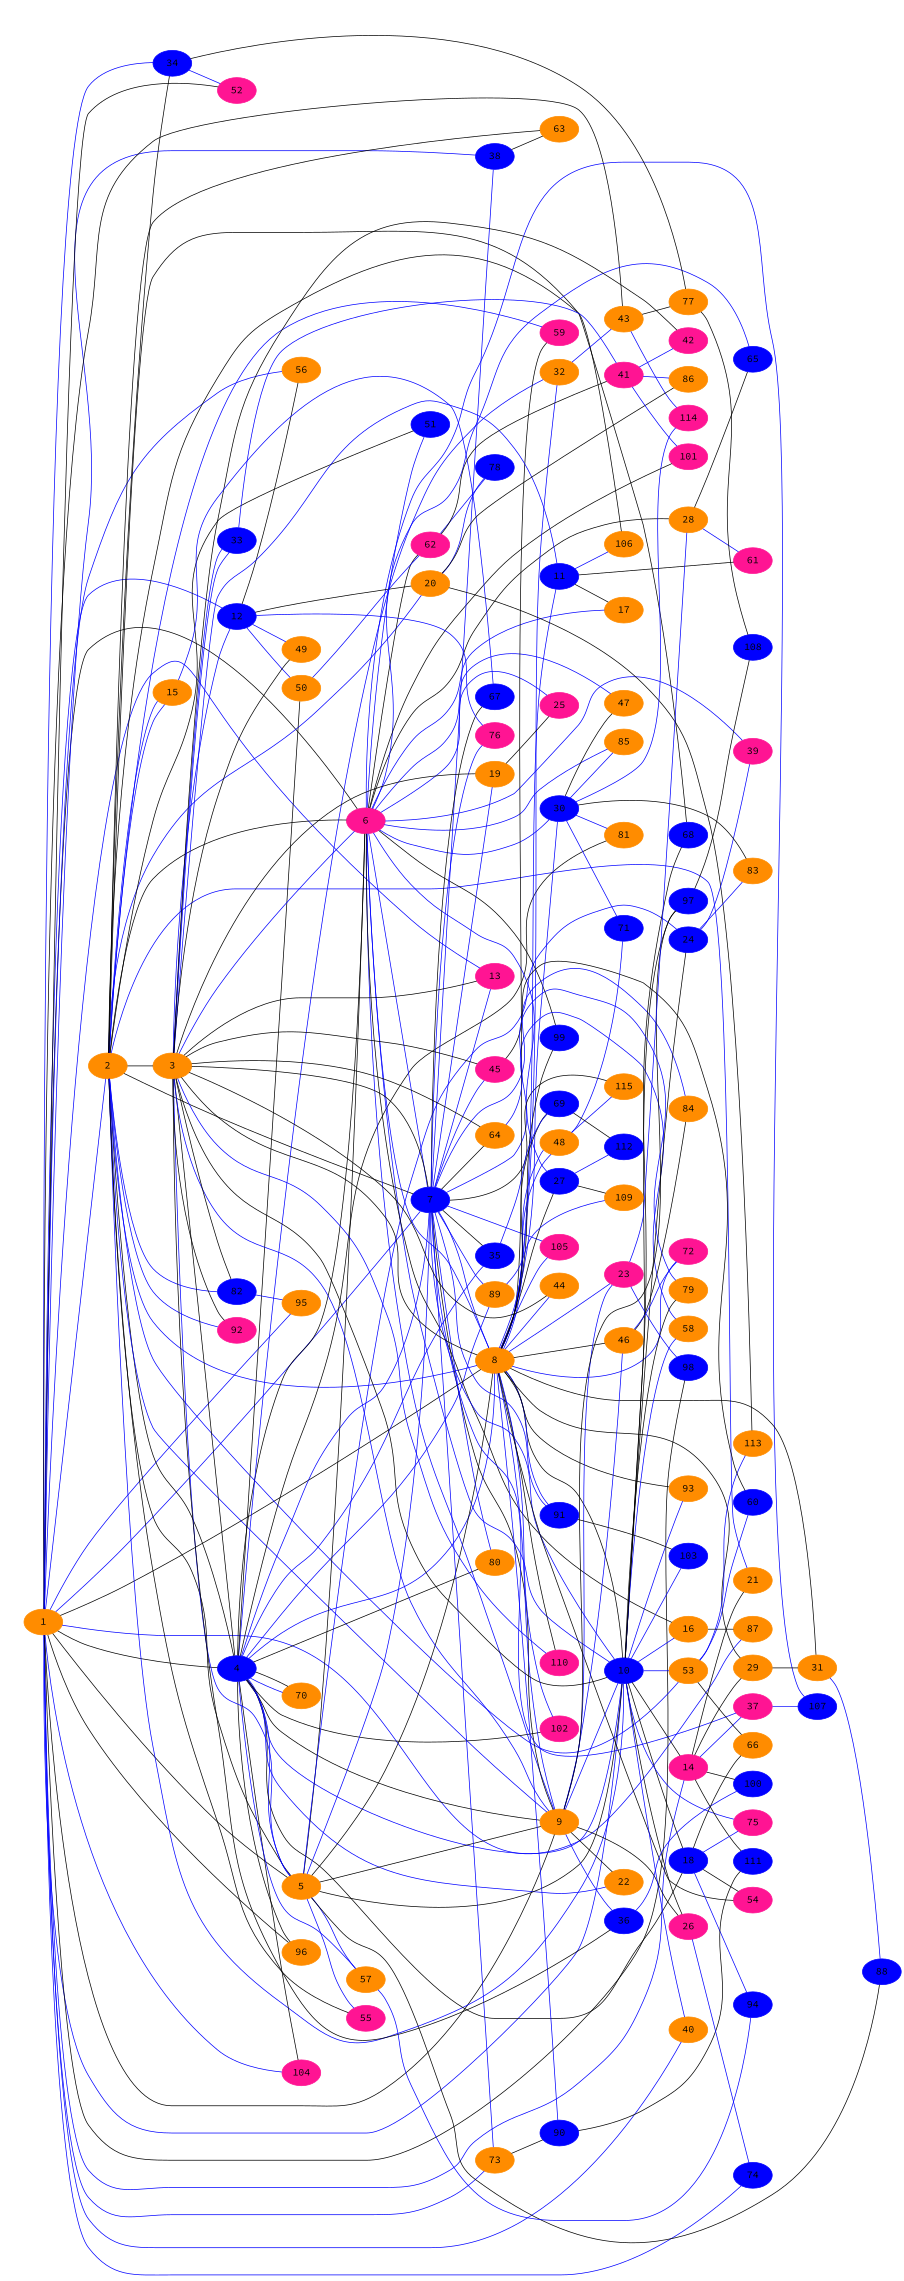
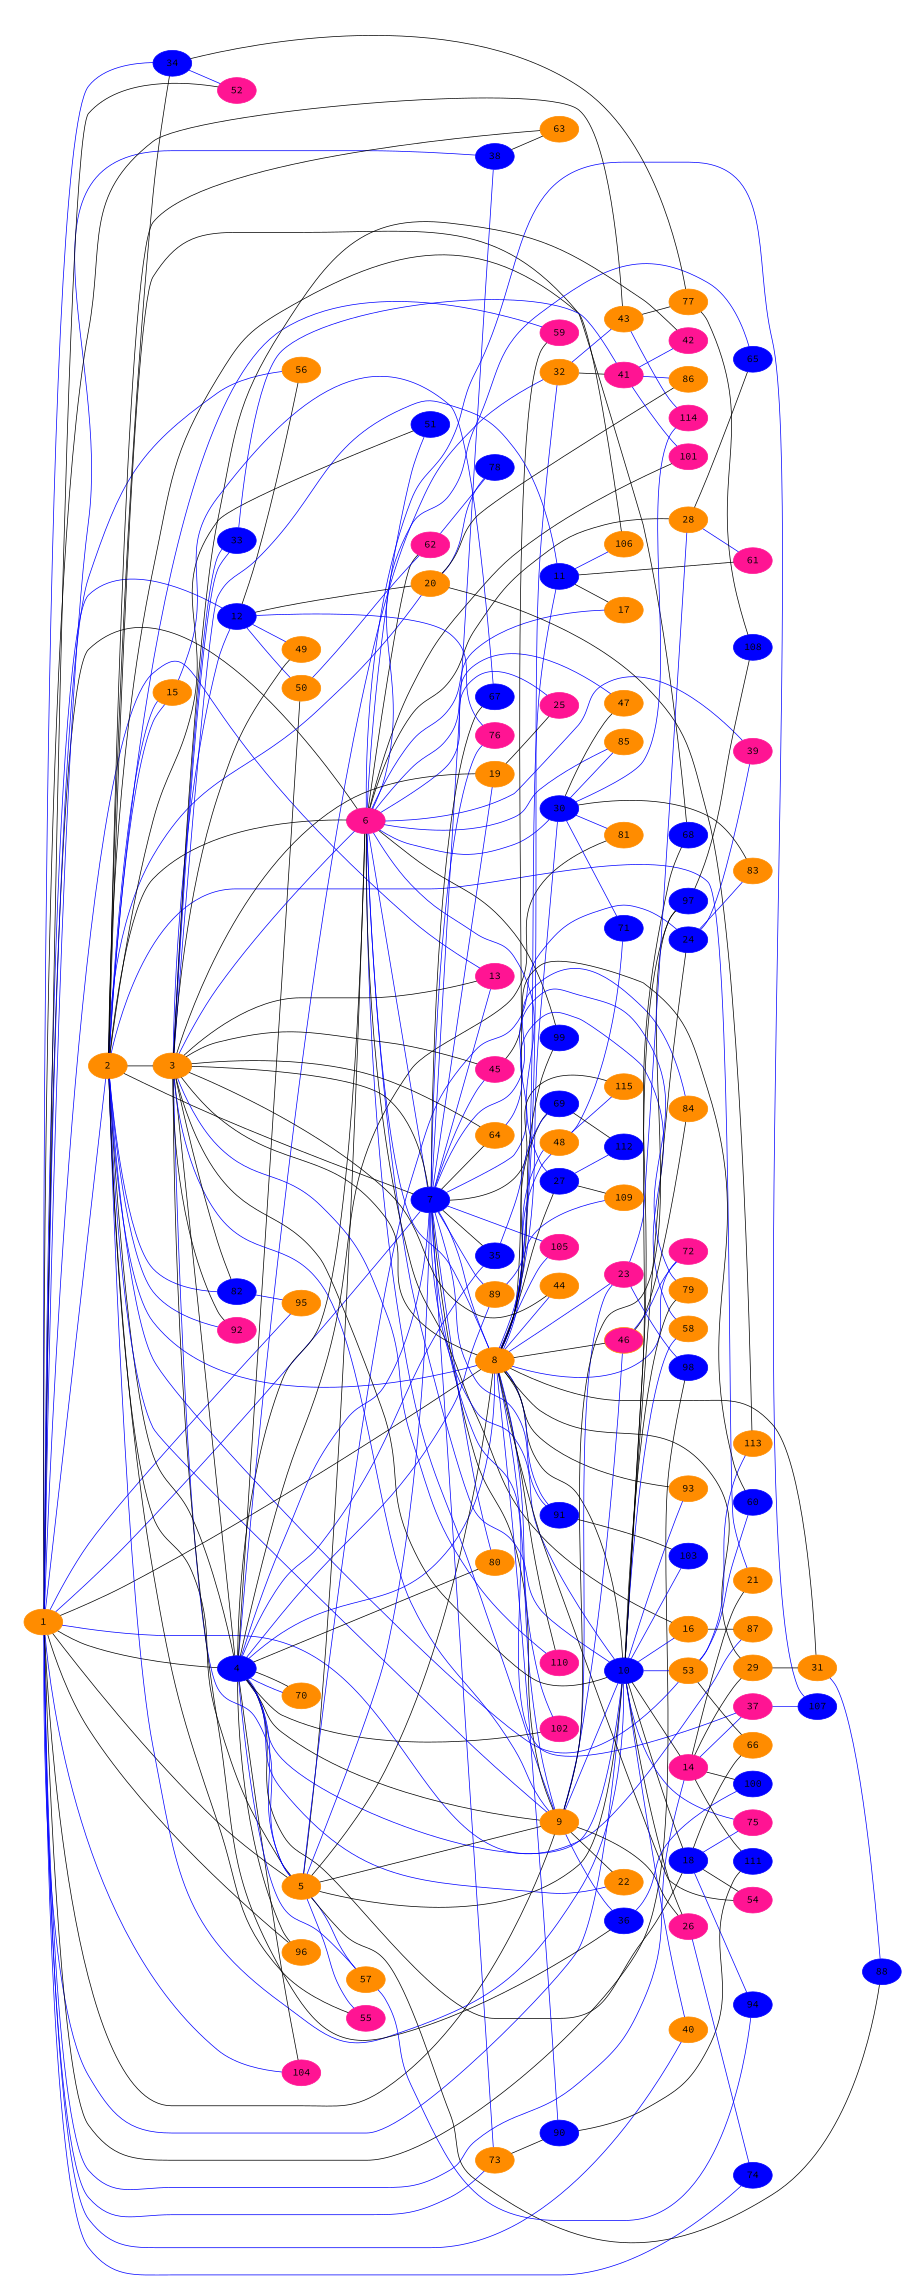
(492, 435) -> (591, 374)
(624, 1340) -> (624, 1340)
